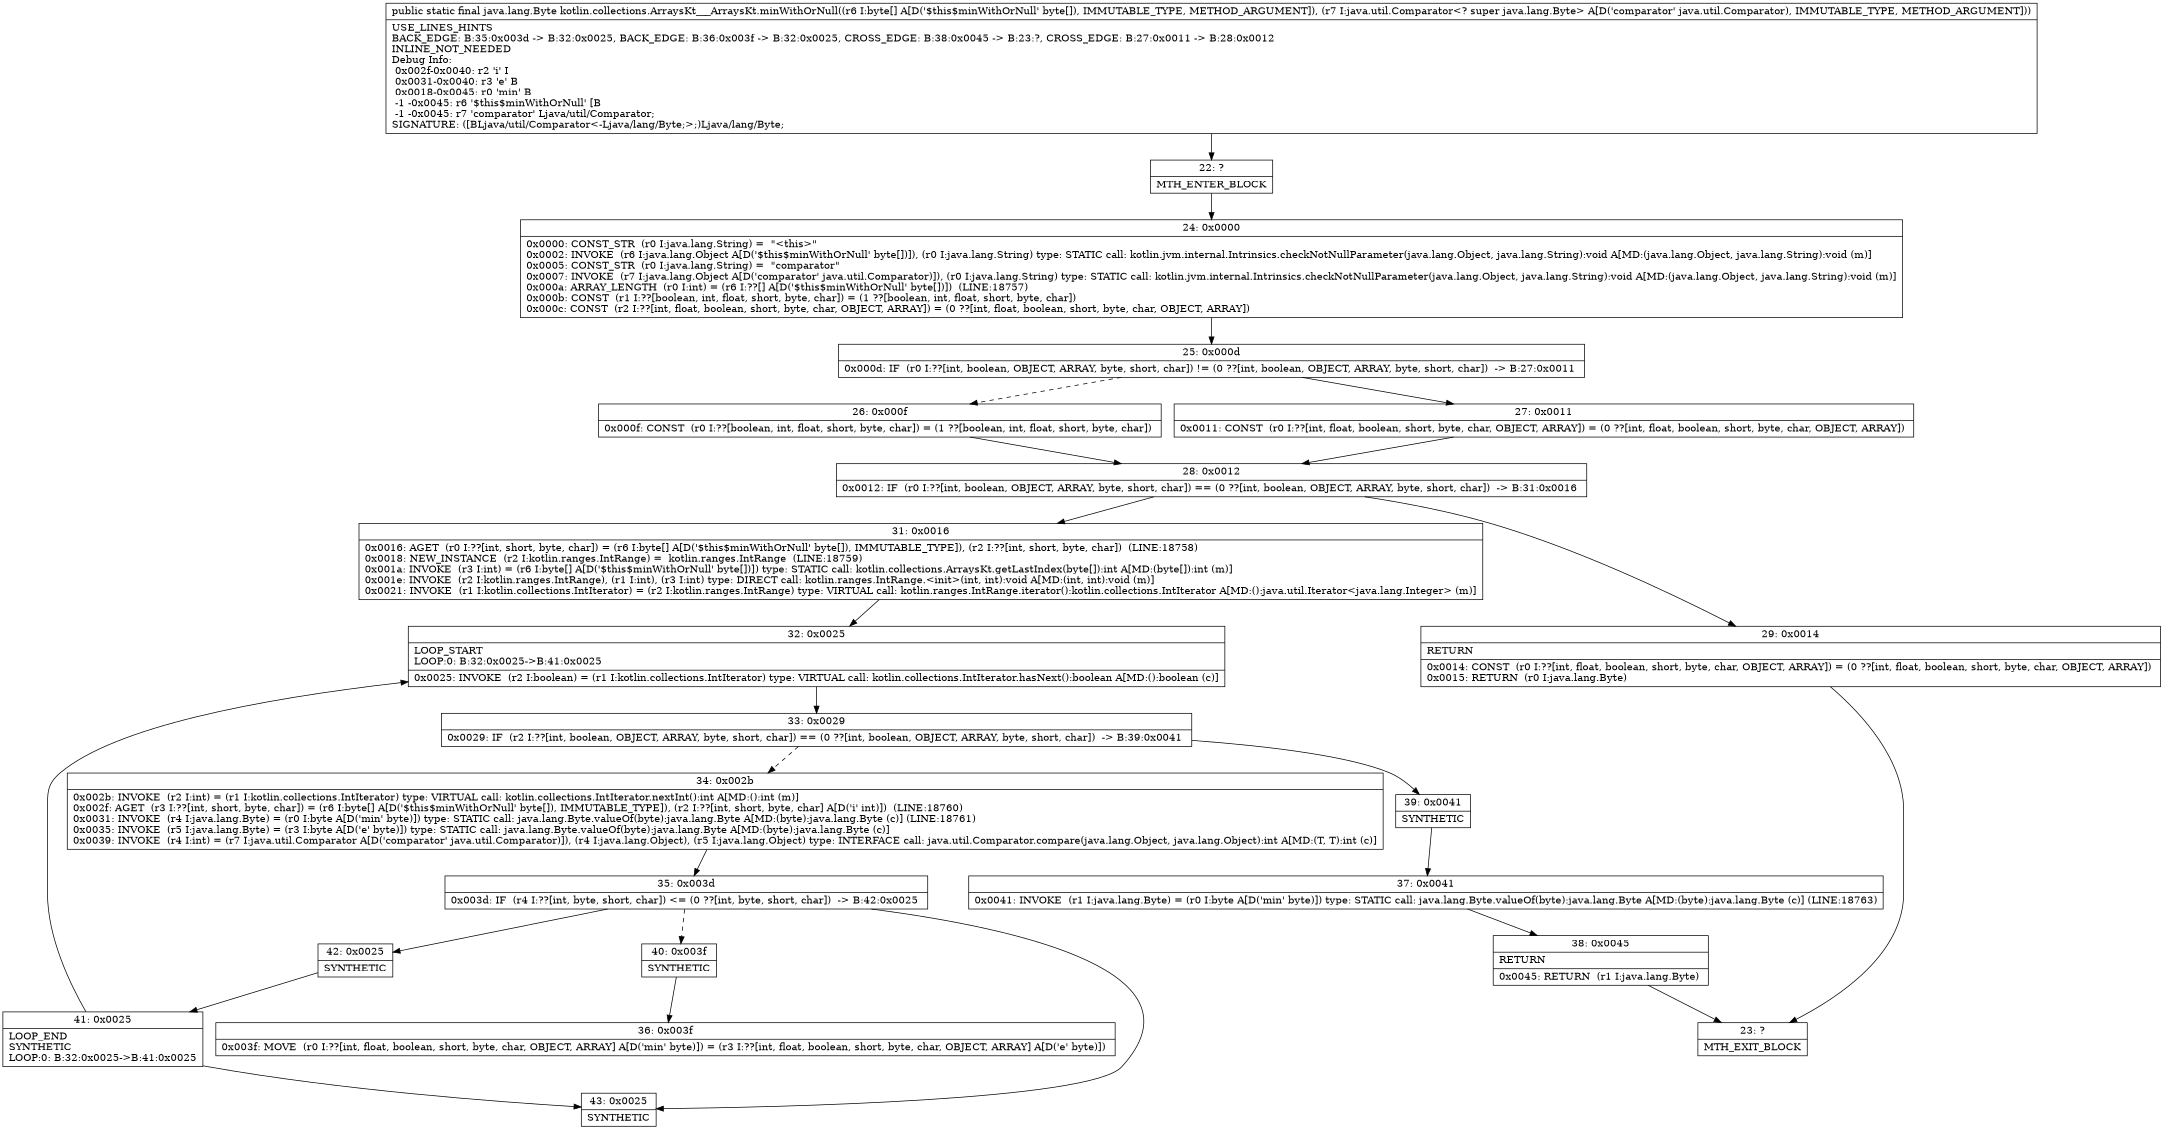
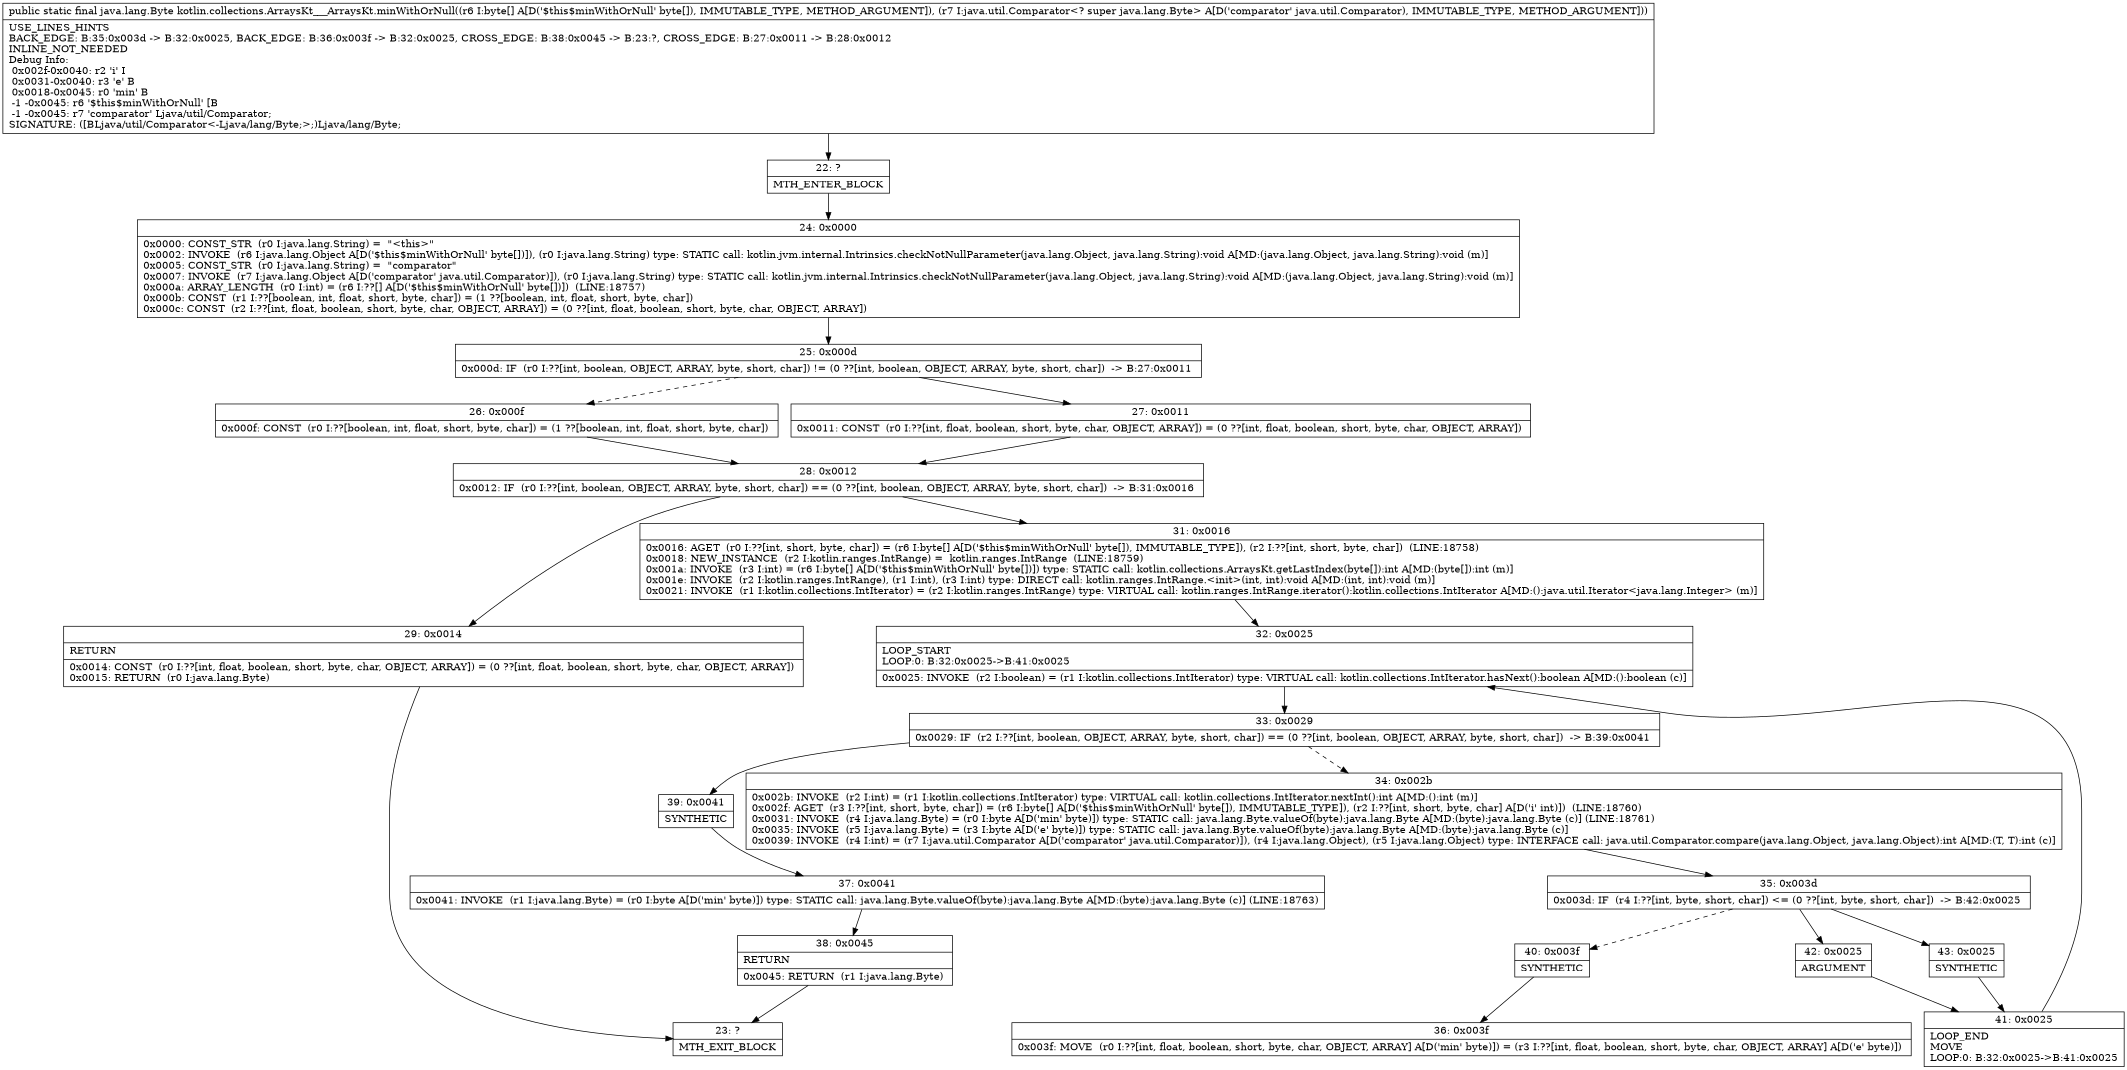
(355, 968) -> (1834, 968)
(40, 1047) -> (1946, 1047)
(388, 1091) -> (1989, 991)
